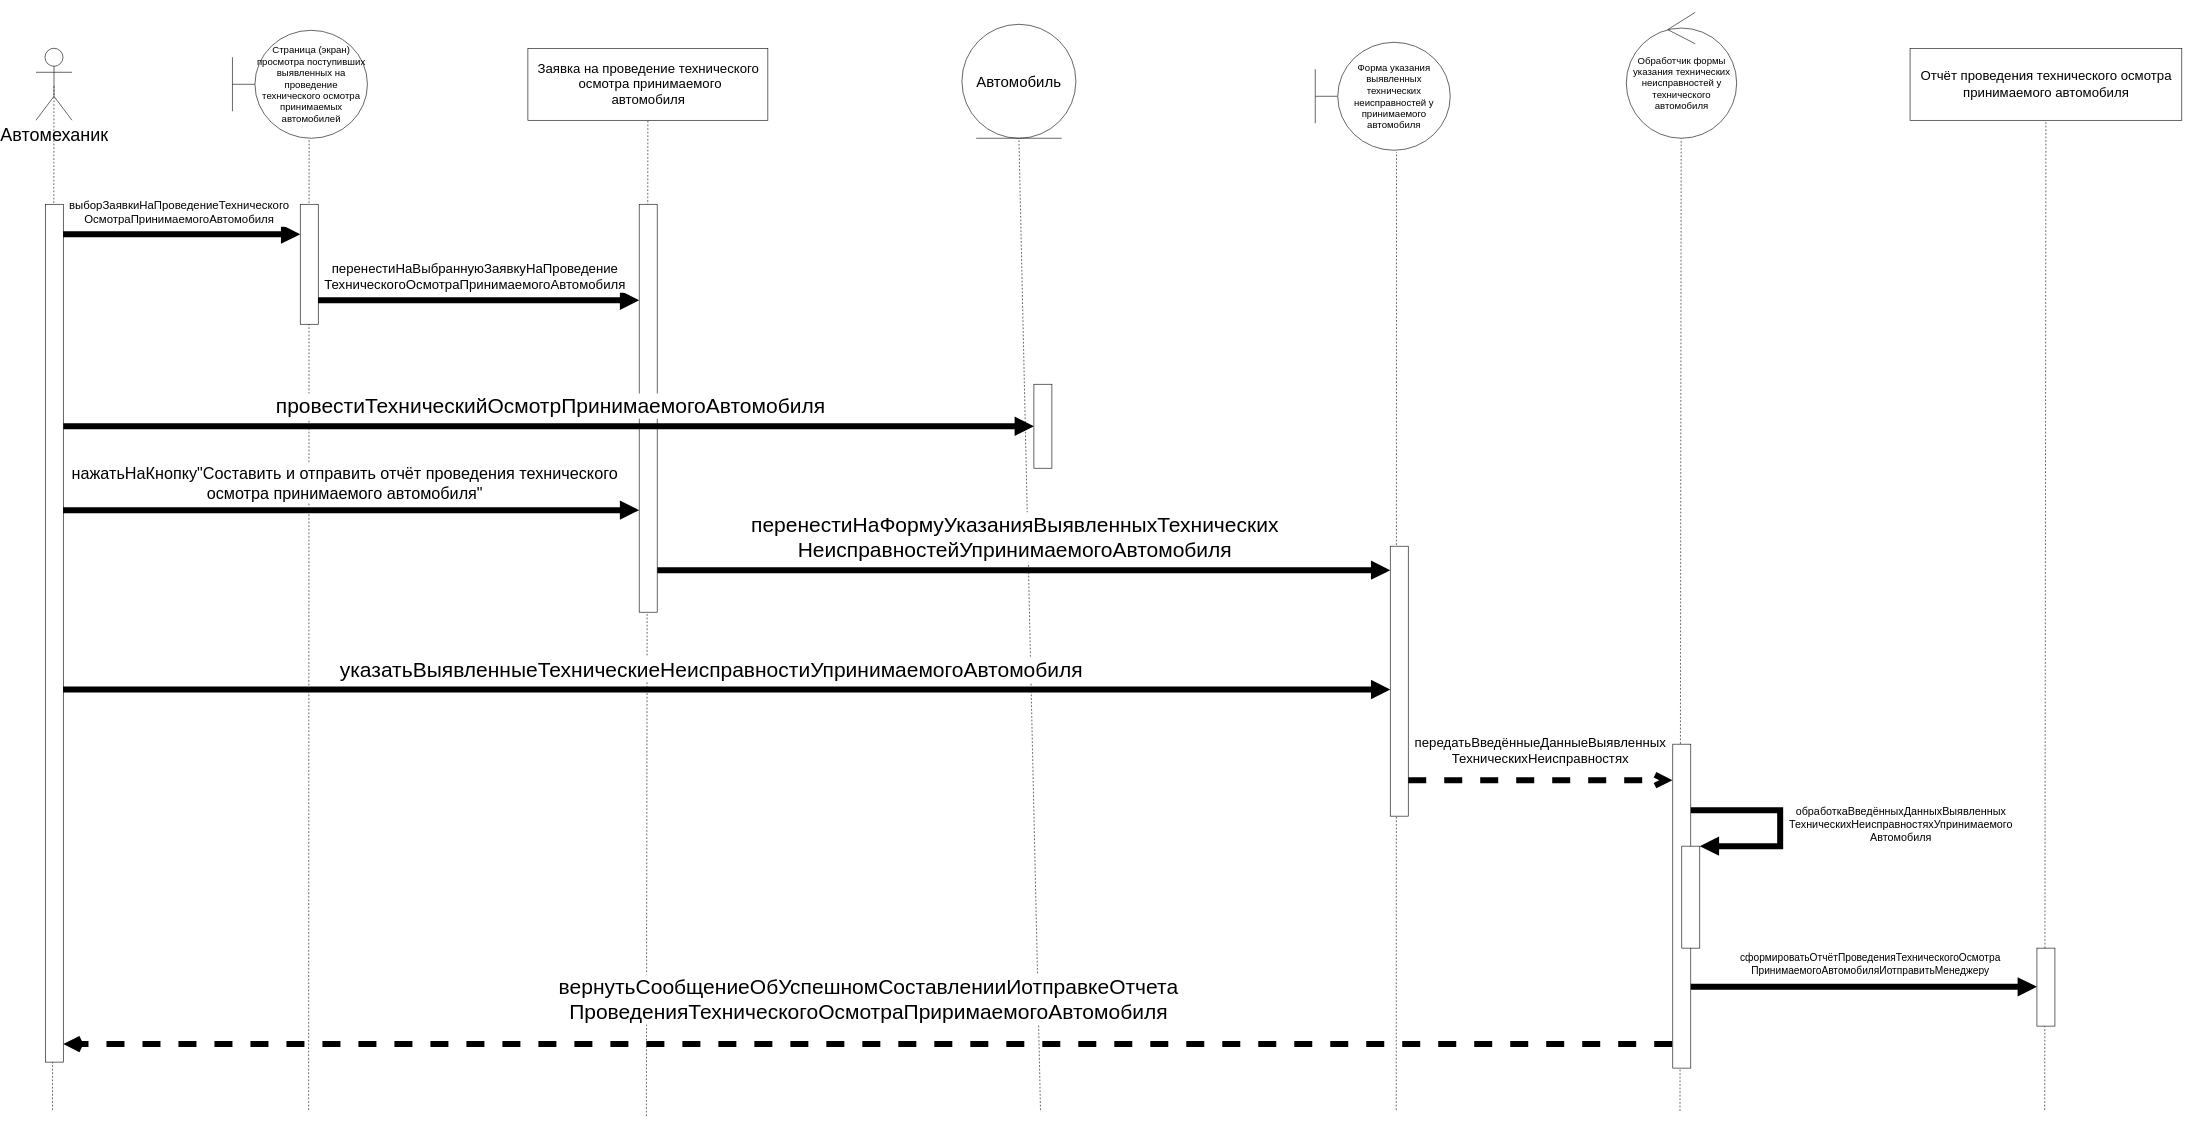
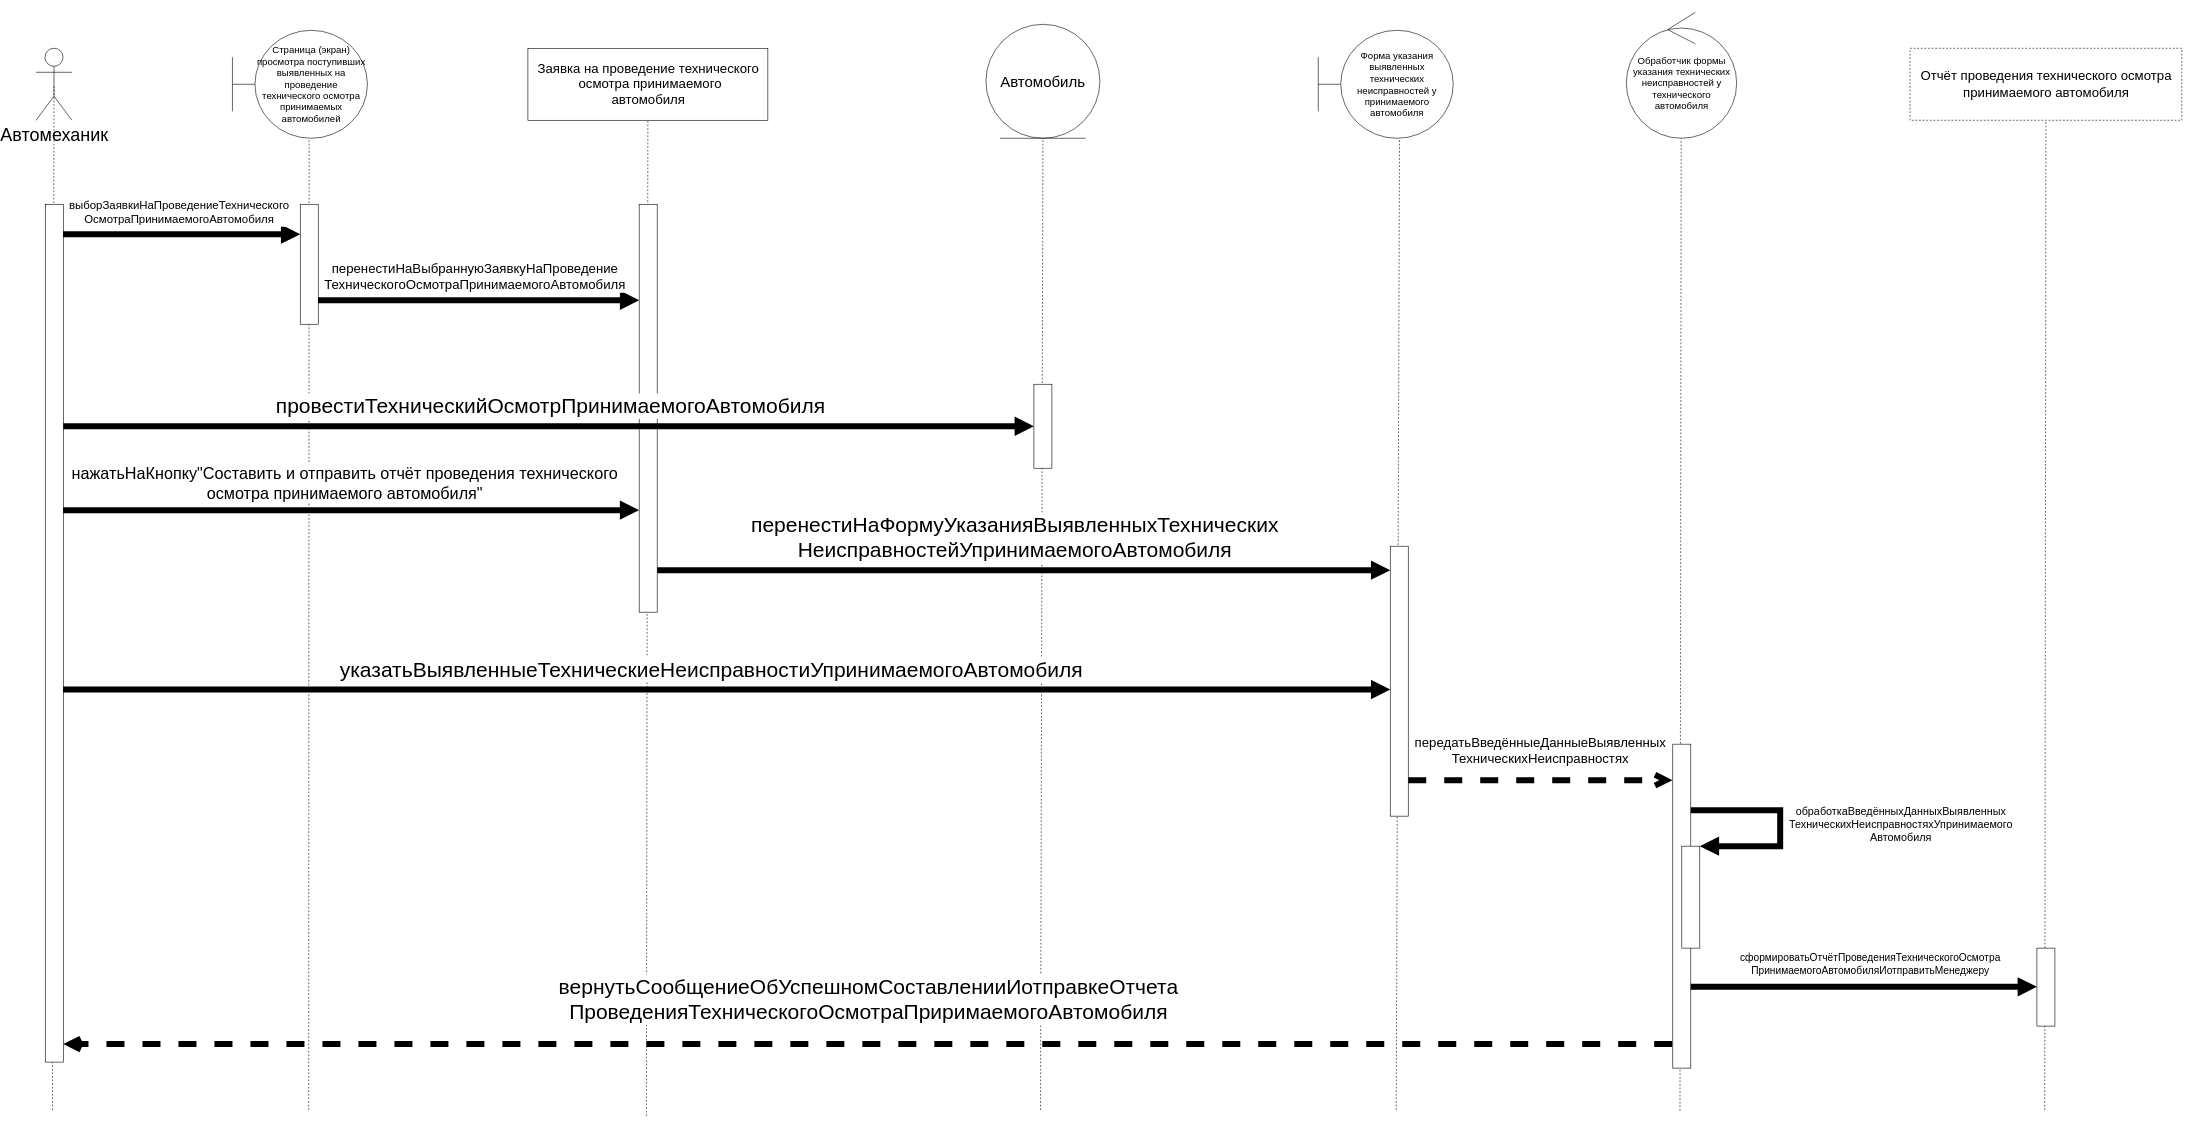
(1019, 81) -> (1043, 81)
(2046, 84) -> (2046, 84)
(1383, 96) -> (1386, 84)
